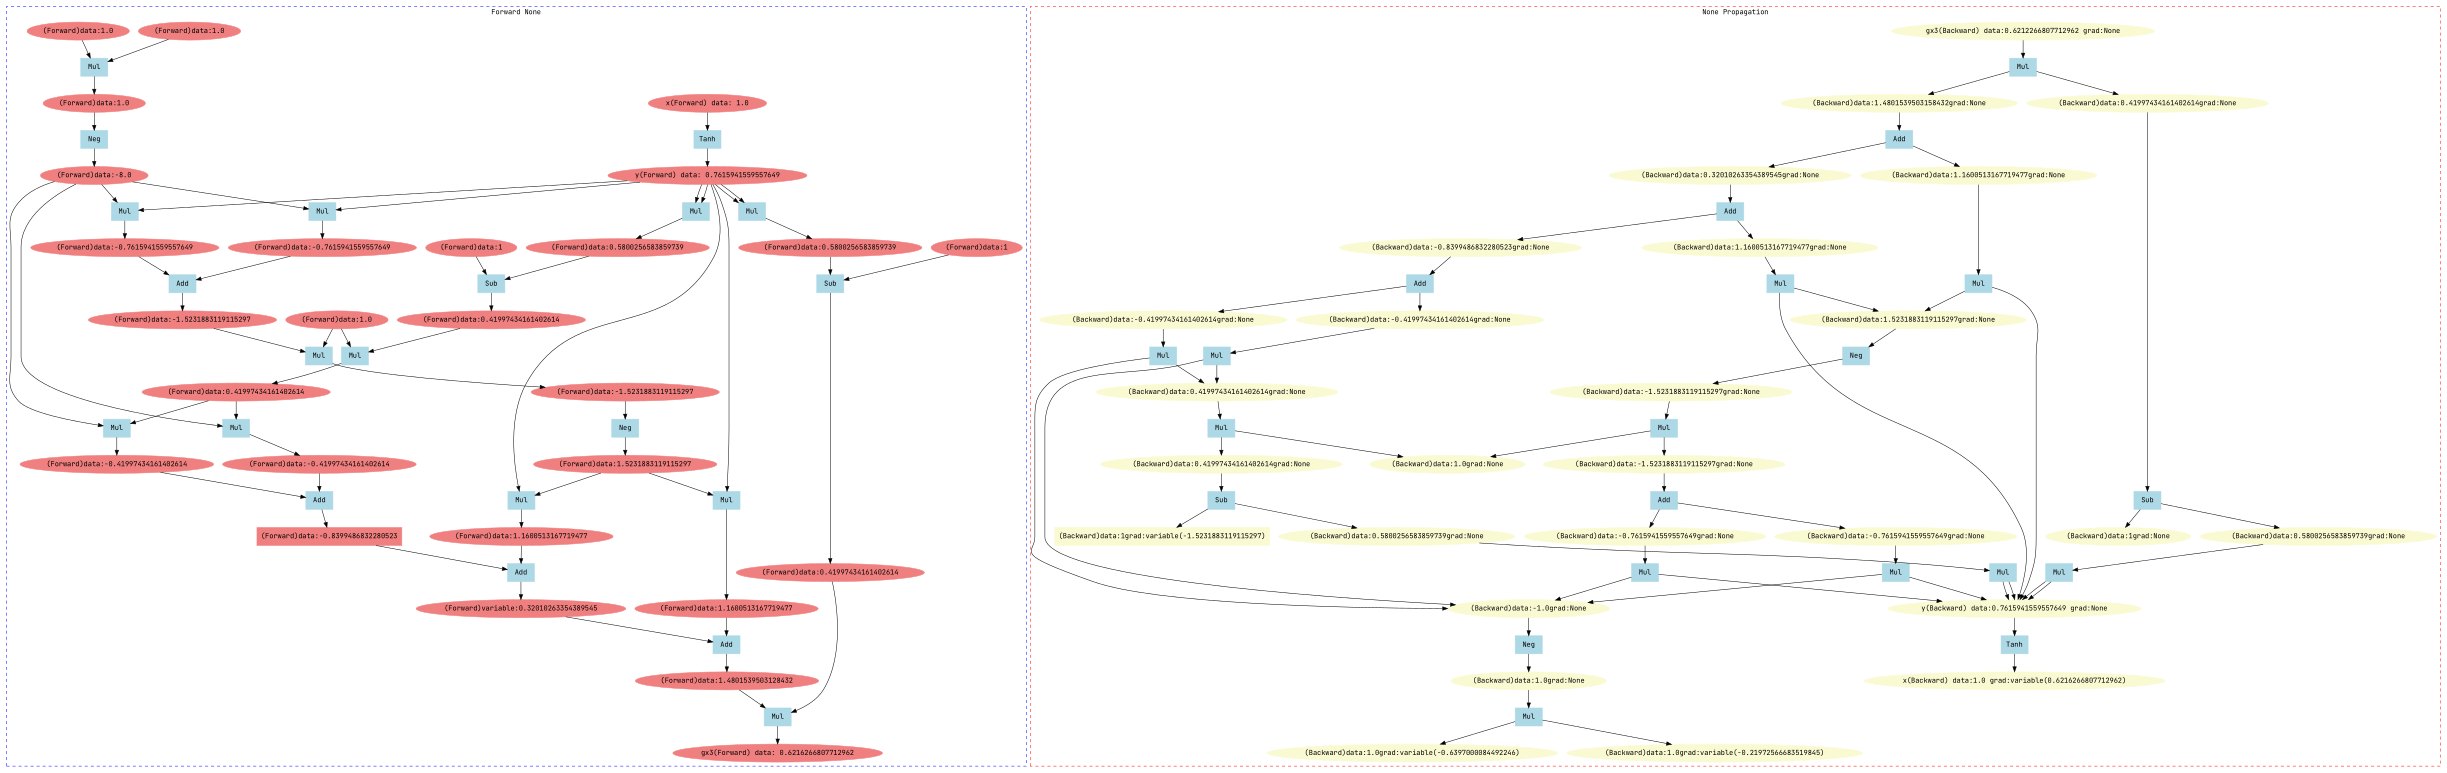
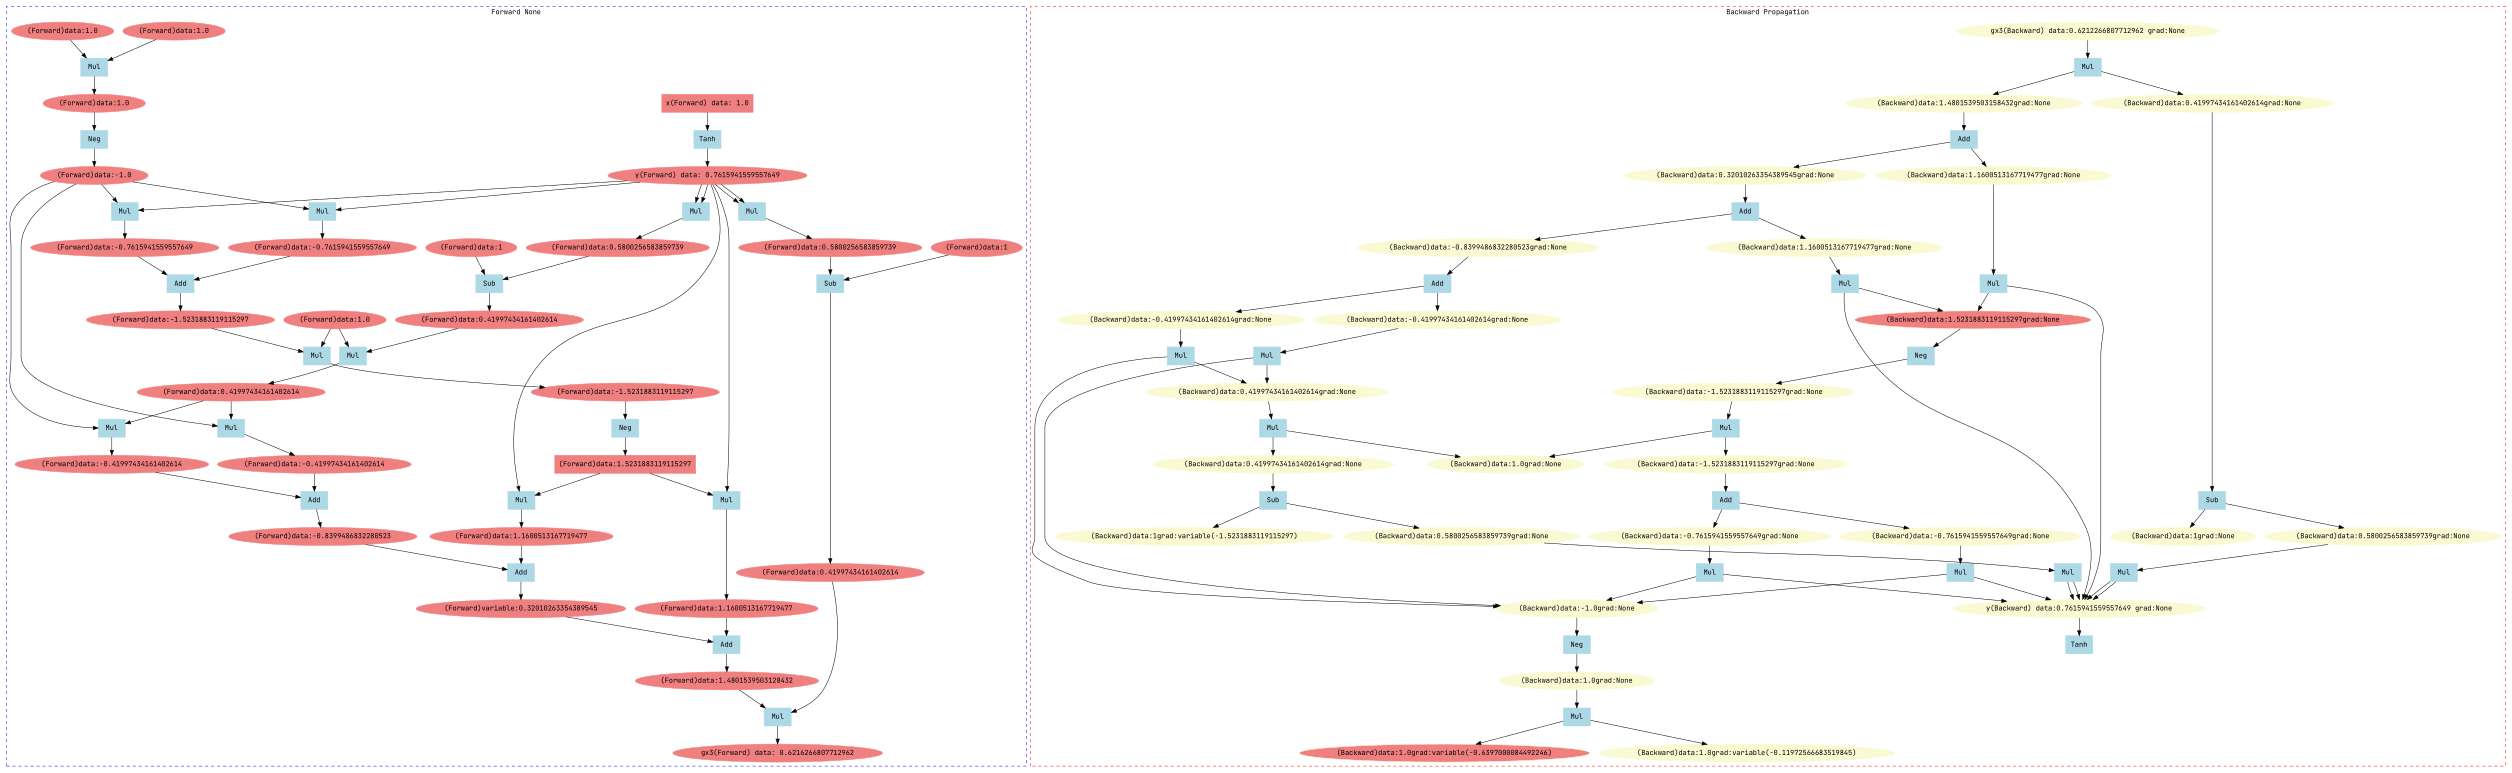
(1736, 12) -> (1768, 12)
(707, 103) -> (707, 103)
(94, 175) -> (94, 175)
(1908, 320) -> (1973, 320)
(625, 464) -> (625, 464)
(329, 536) -> (323, 536)
(1162, 536) -> (1194, 536)
(2015, 681) -> none
(1412, 753) -> (1445, 753)
(1715, 753) -> (1747, 753)
